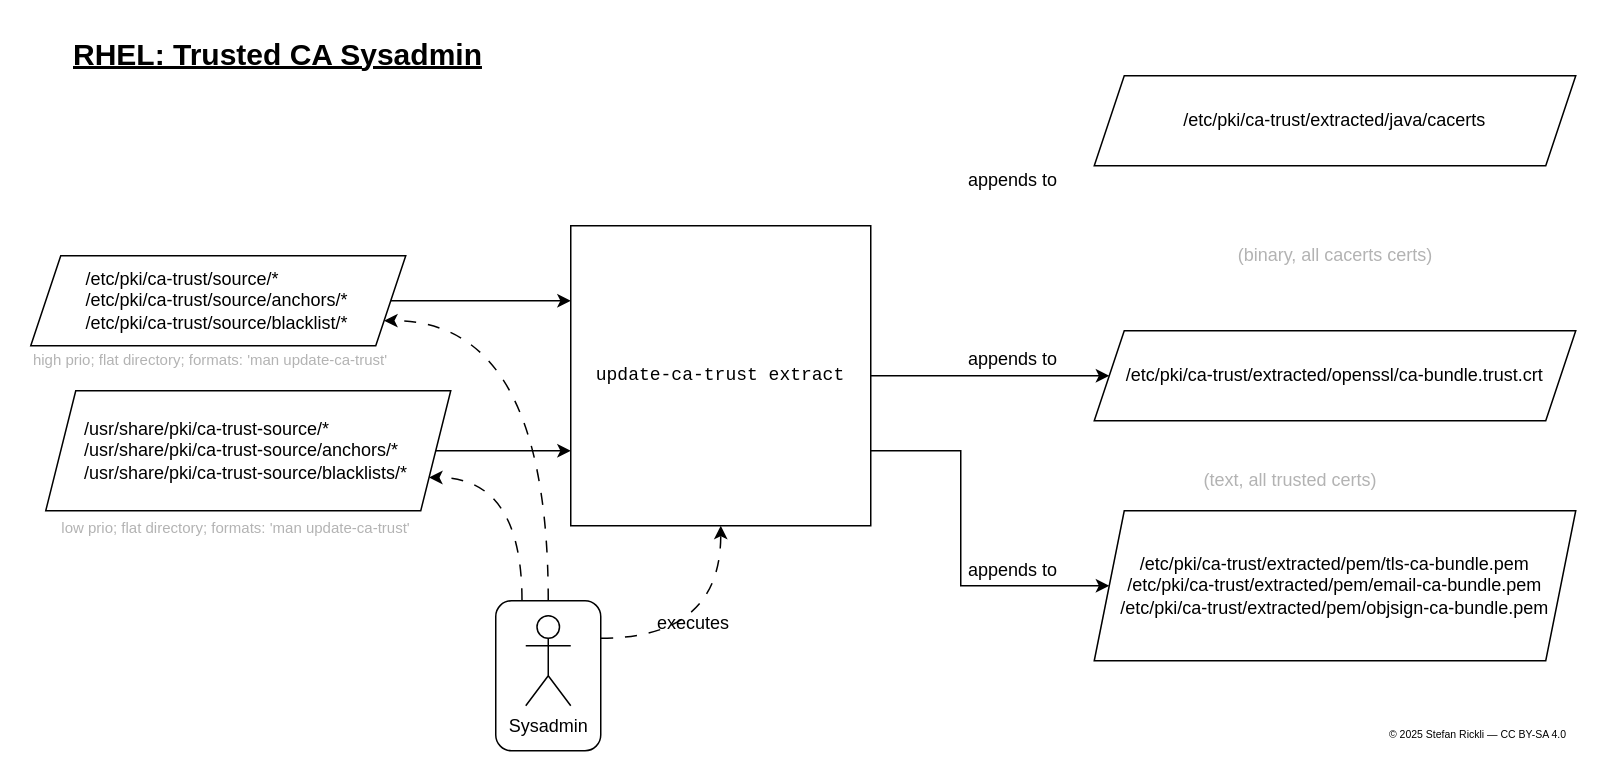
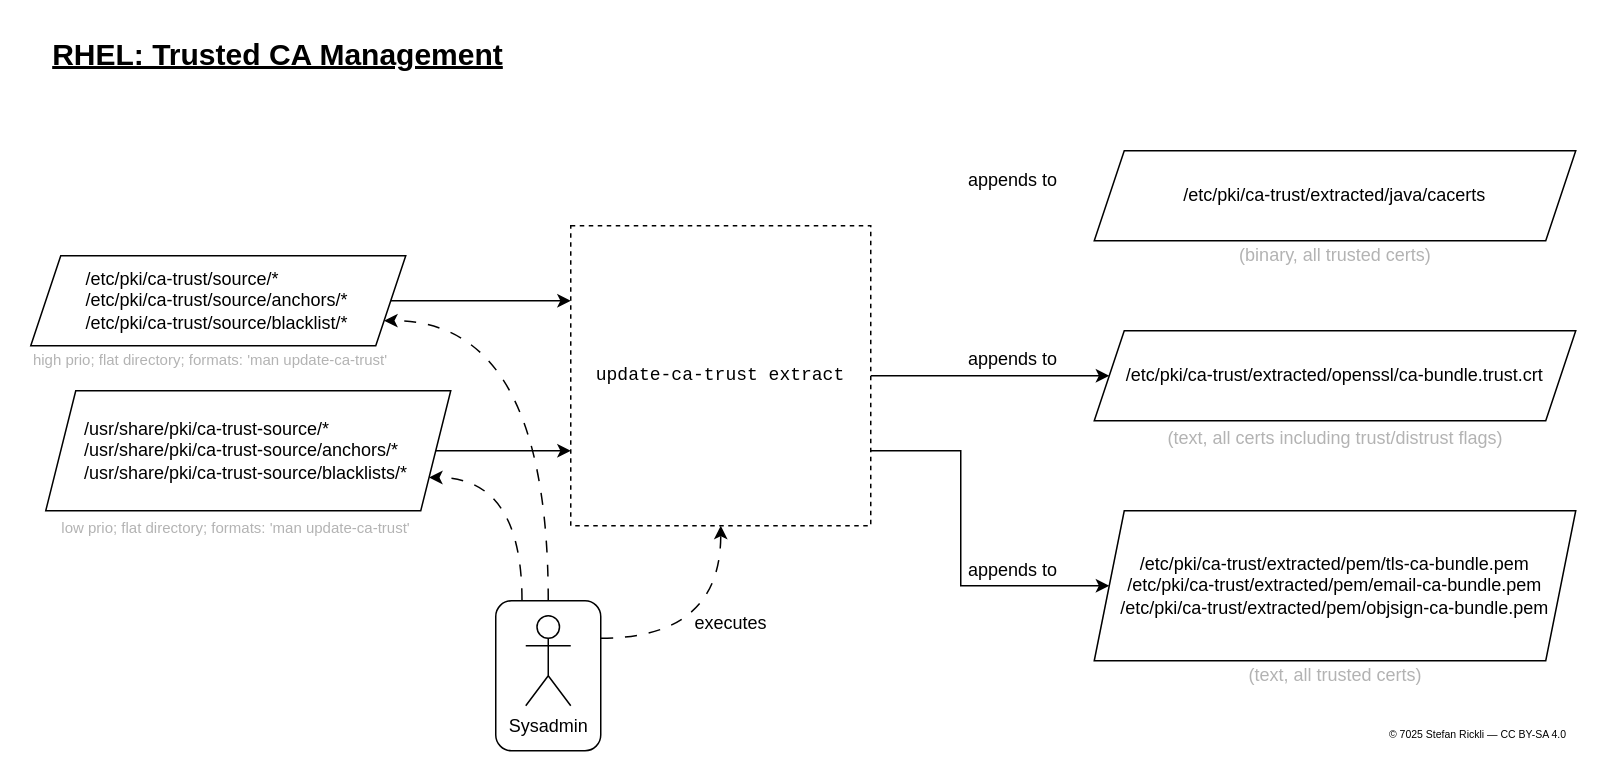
(278, 53) -> (278, 53)
(1335, 121) -> (1335, 196)
(1336, 256) -> (1336, 256)
(721, 376) -> (721, 376)
none -> (1335, 439)
(1290, 481) -> (1335, 676)
(694, 623) -> (731, 623)
(1478, 736) -> (1478, 736)
